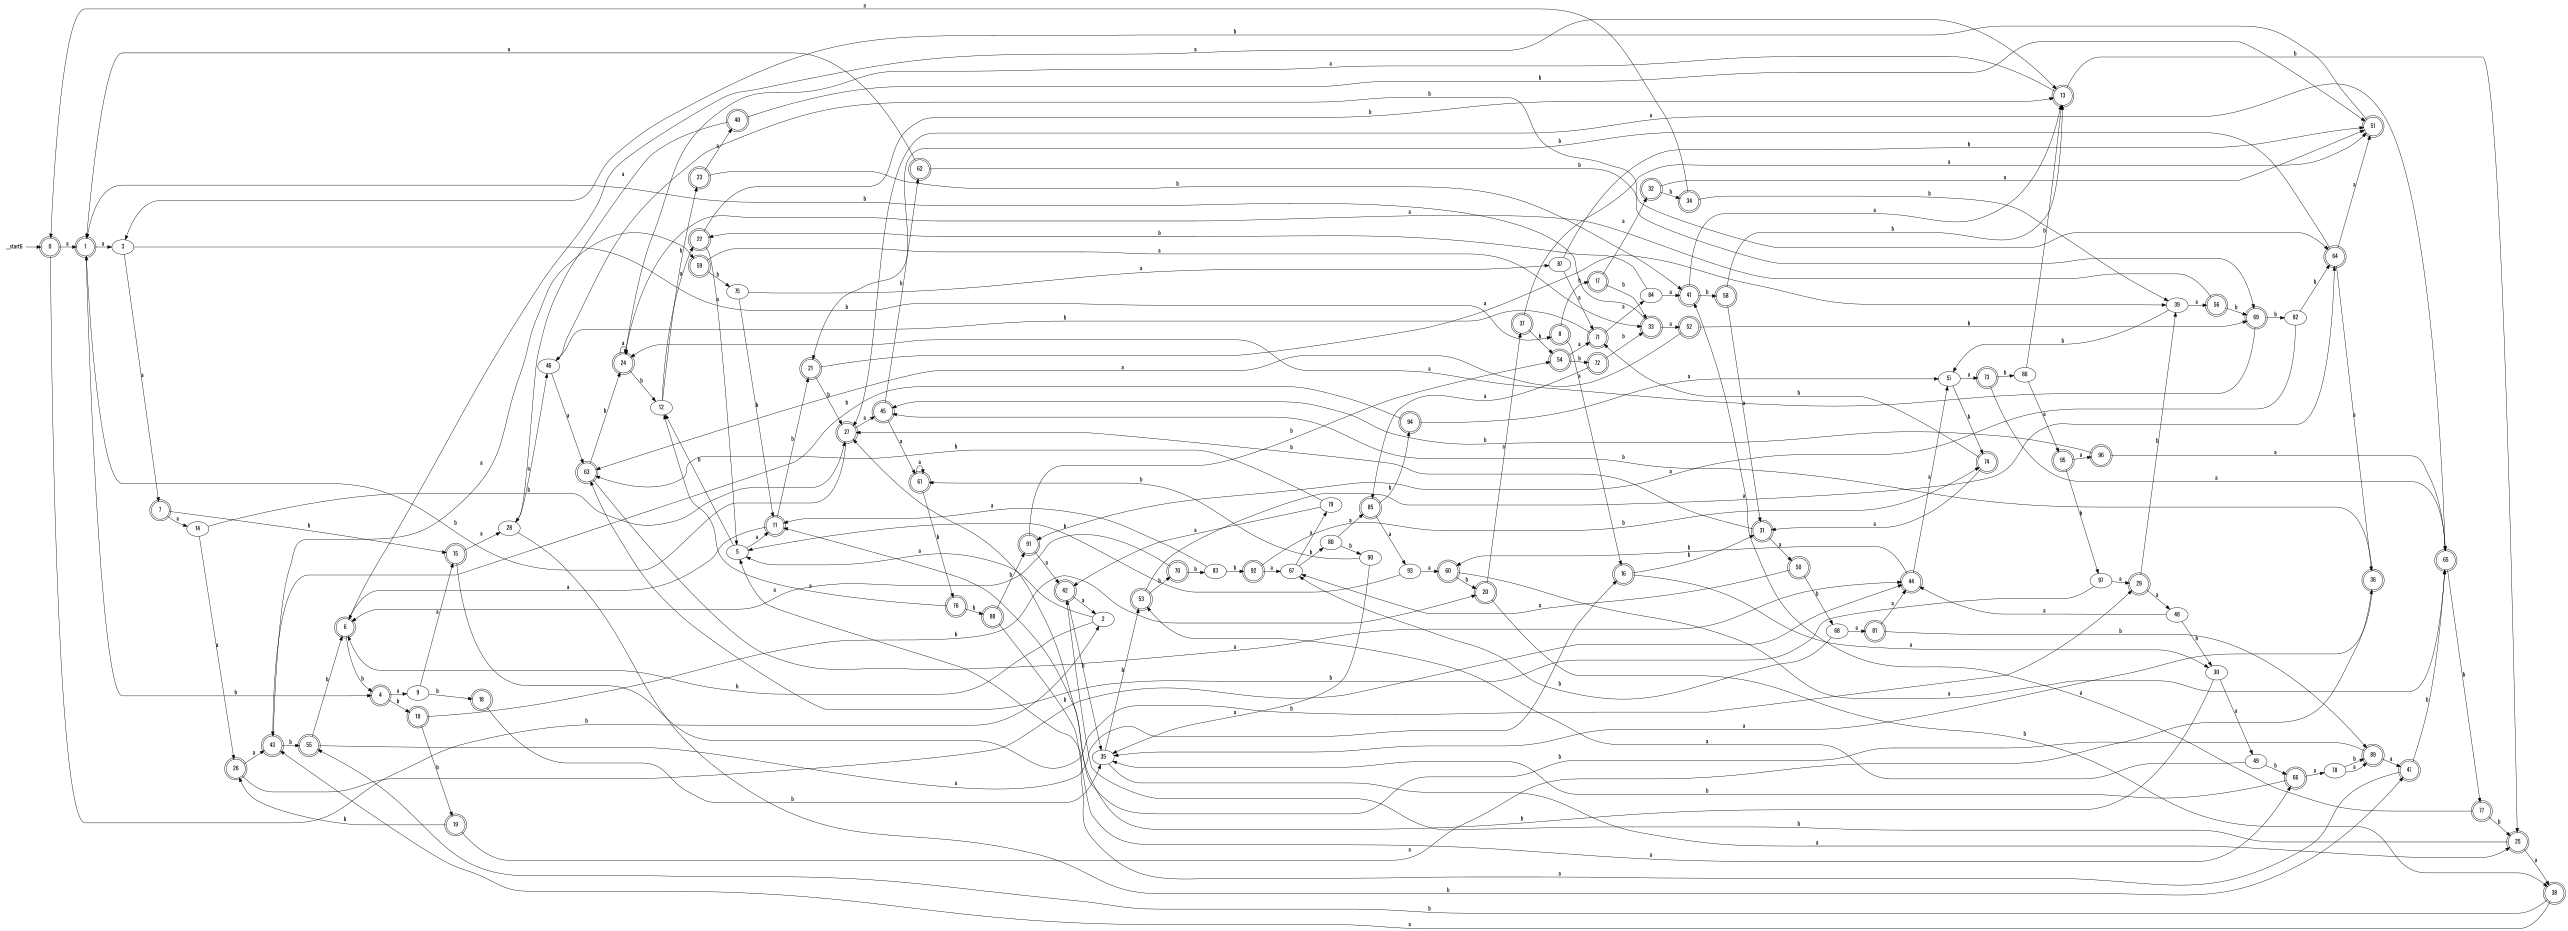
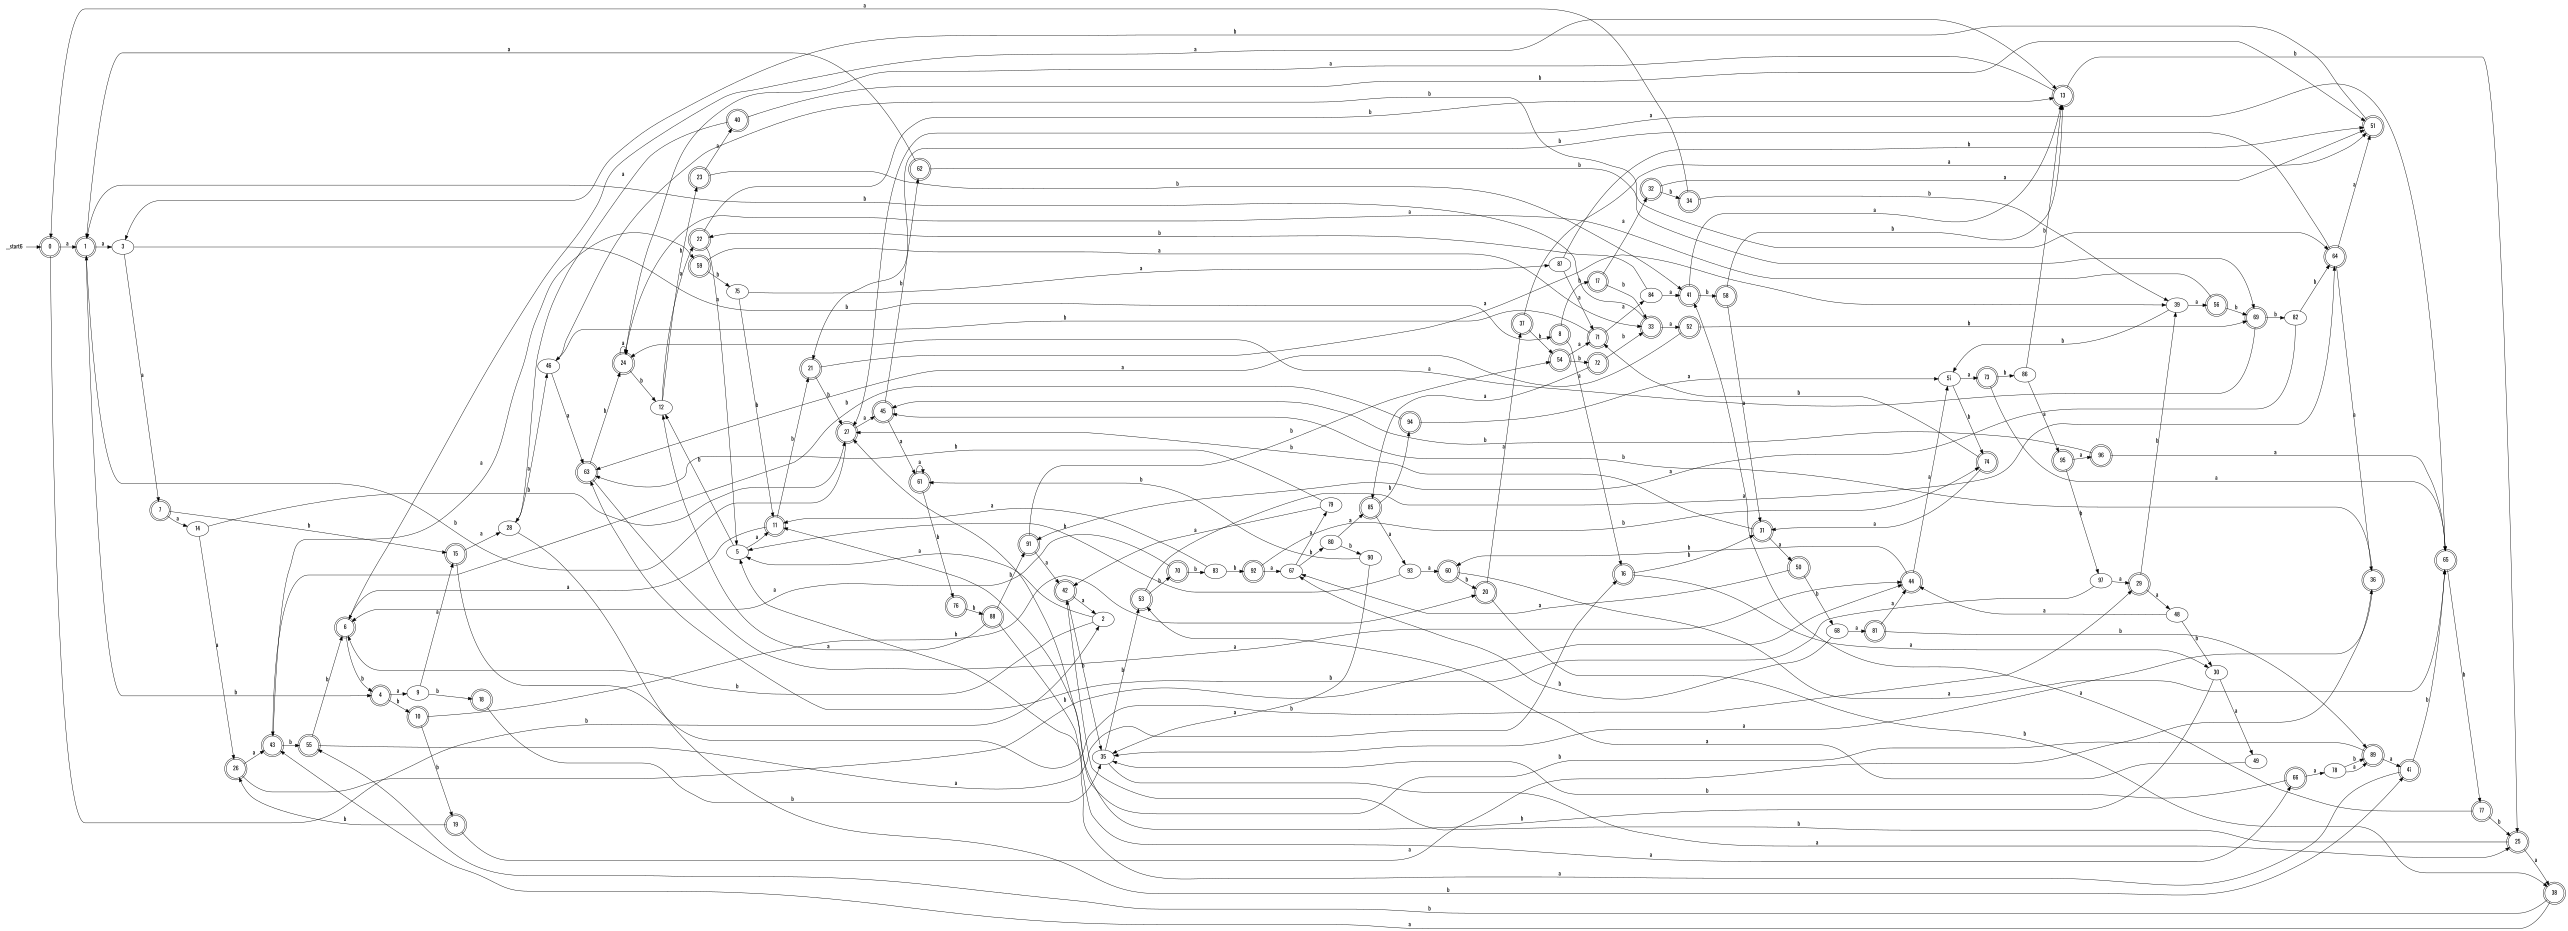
(756, 578) -> (759, 631)
(2274, 769) -> none
